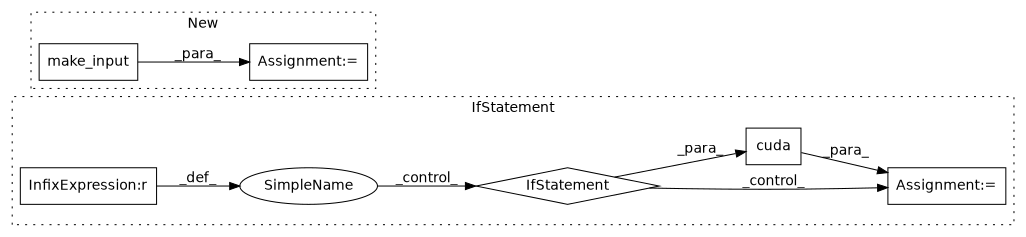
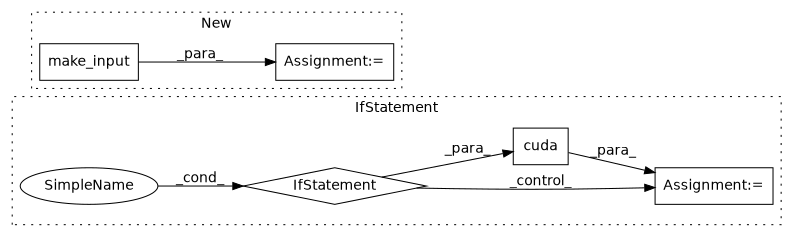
(427, 178) -> (200, 178)
(88, 186) -> none
